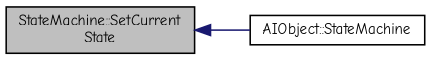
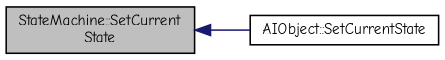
(337, 30) -> (344, 30)
